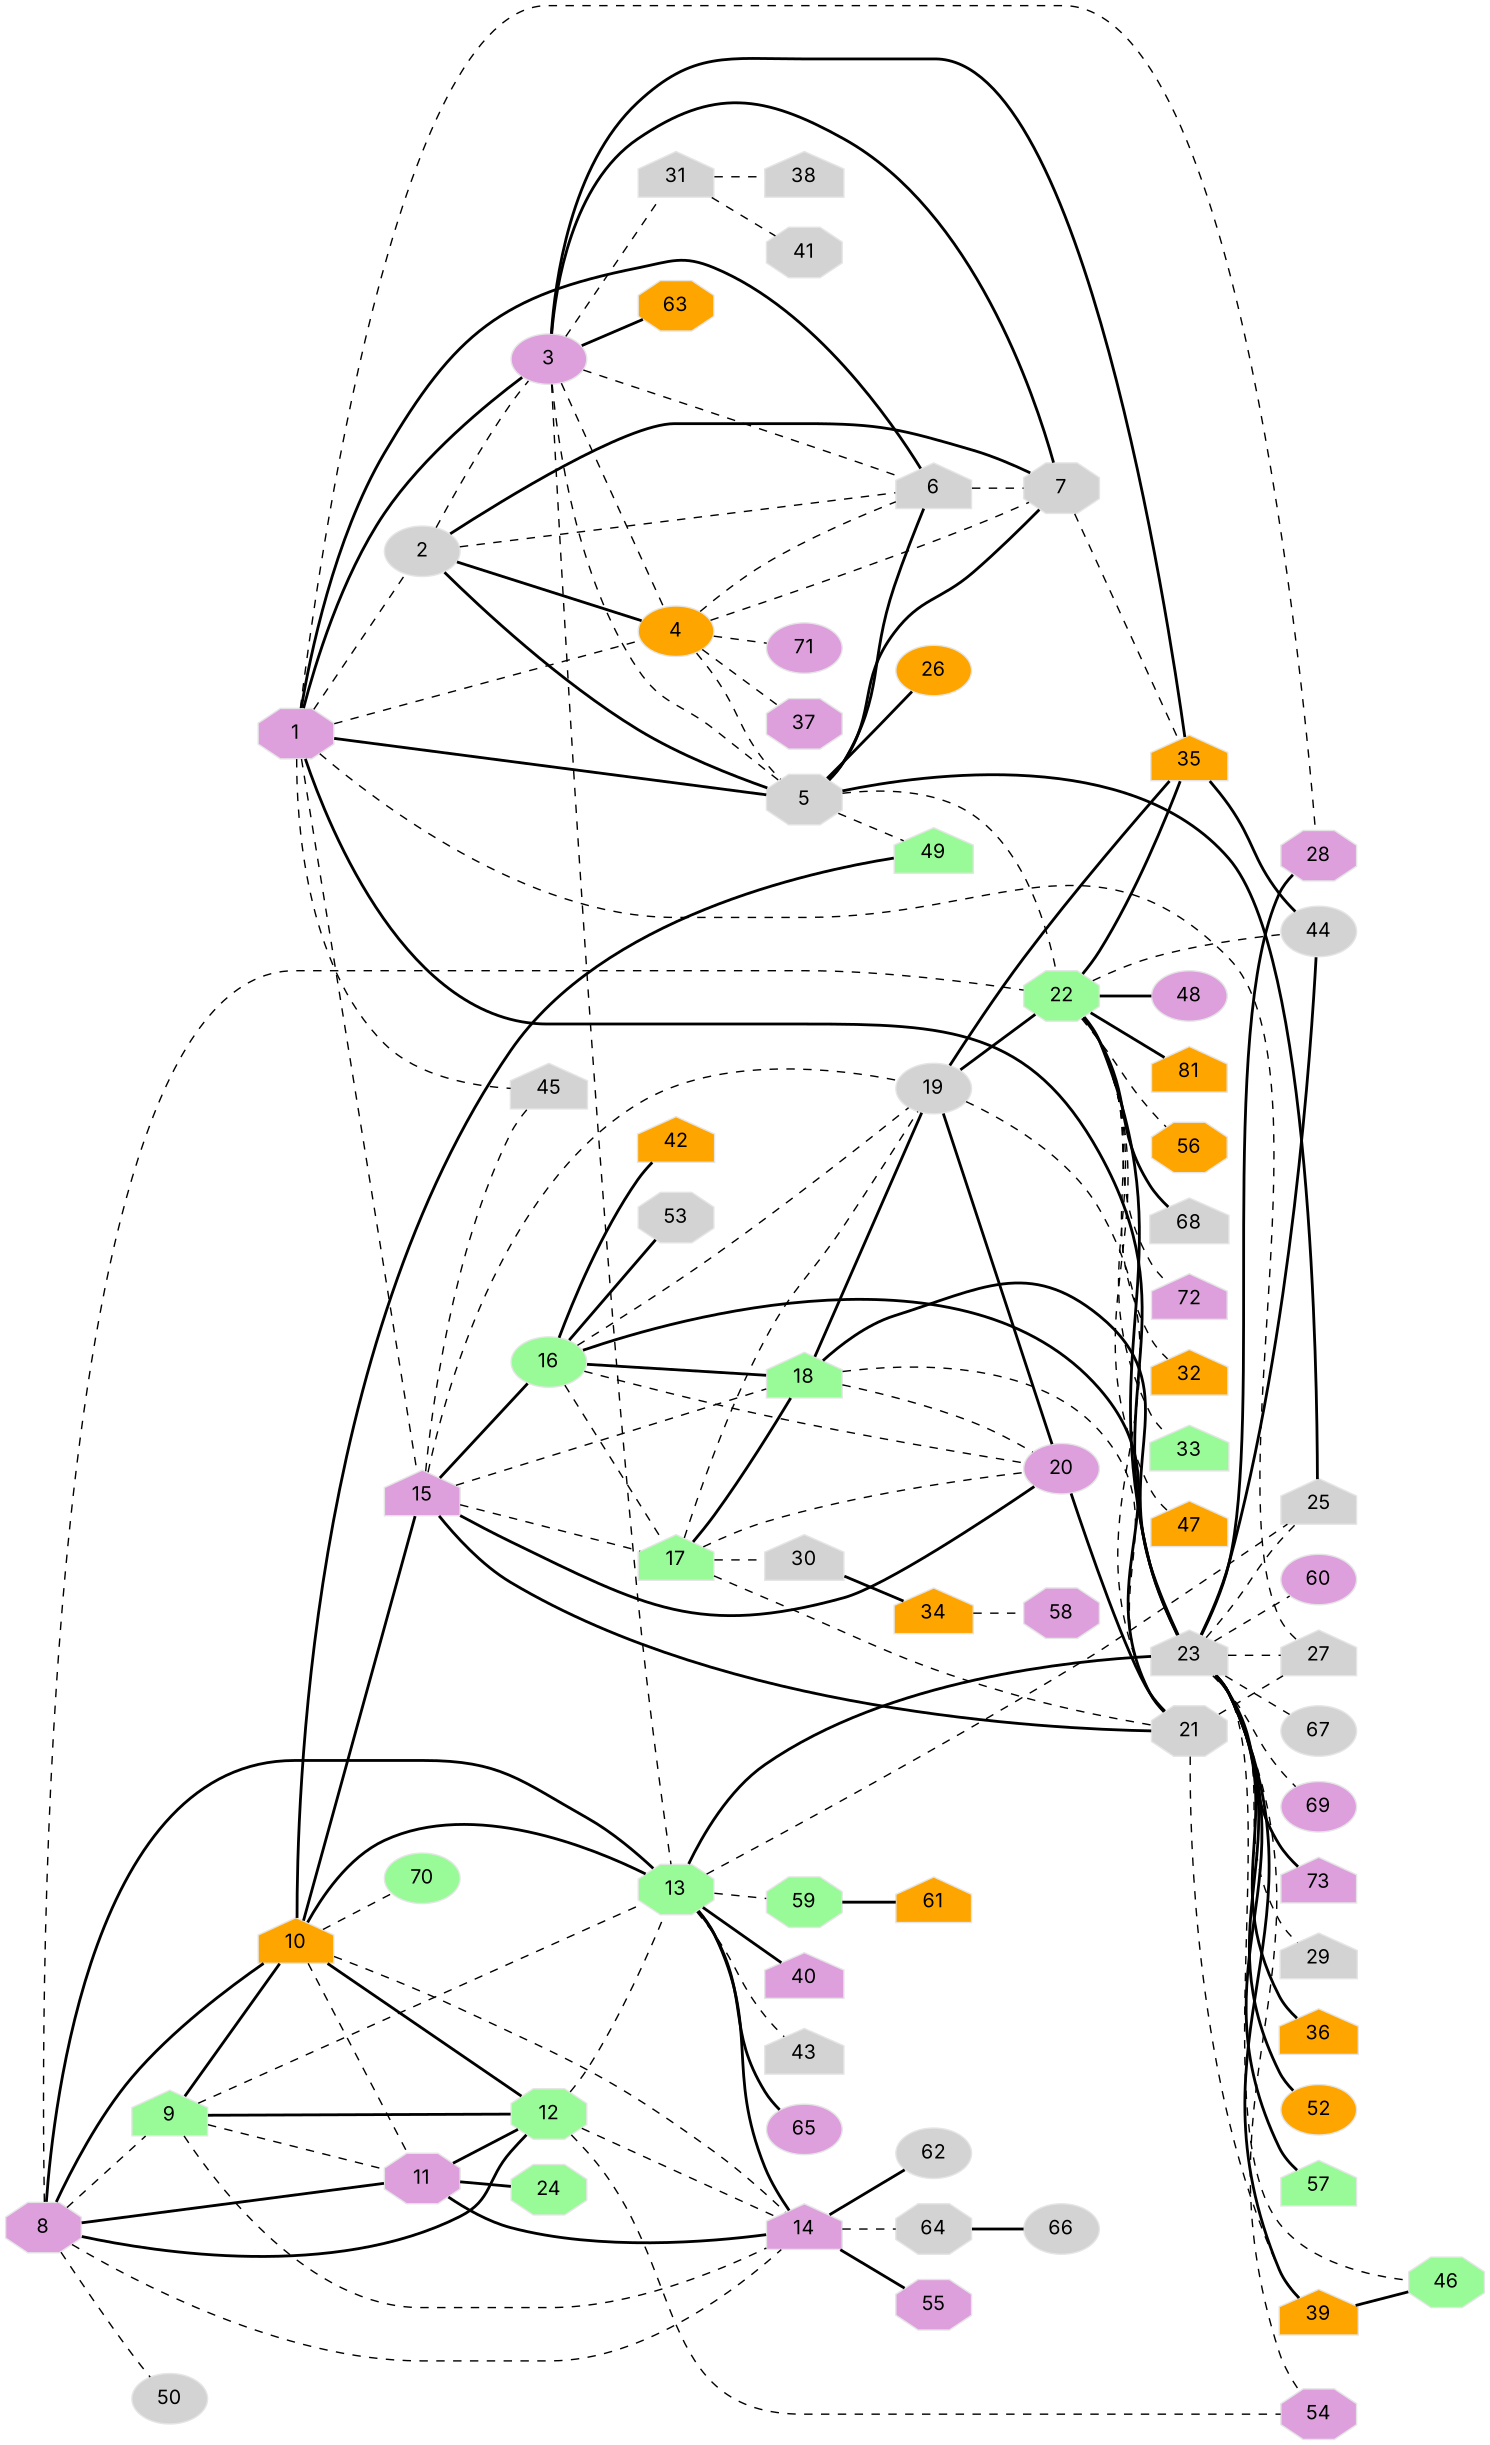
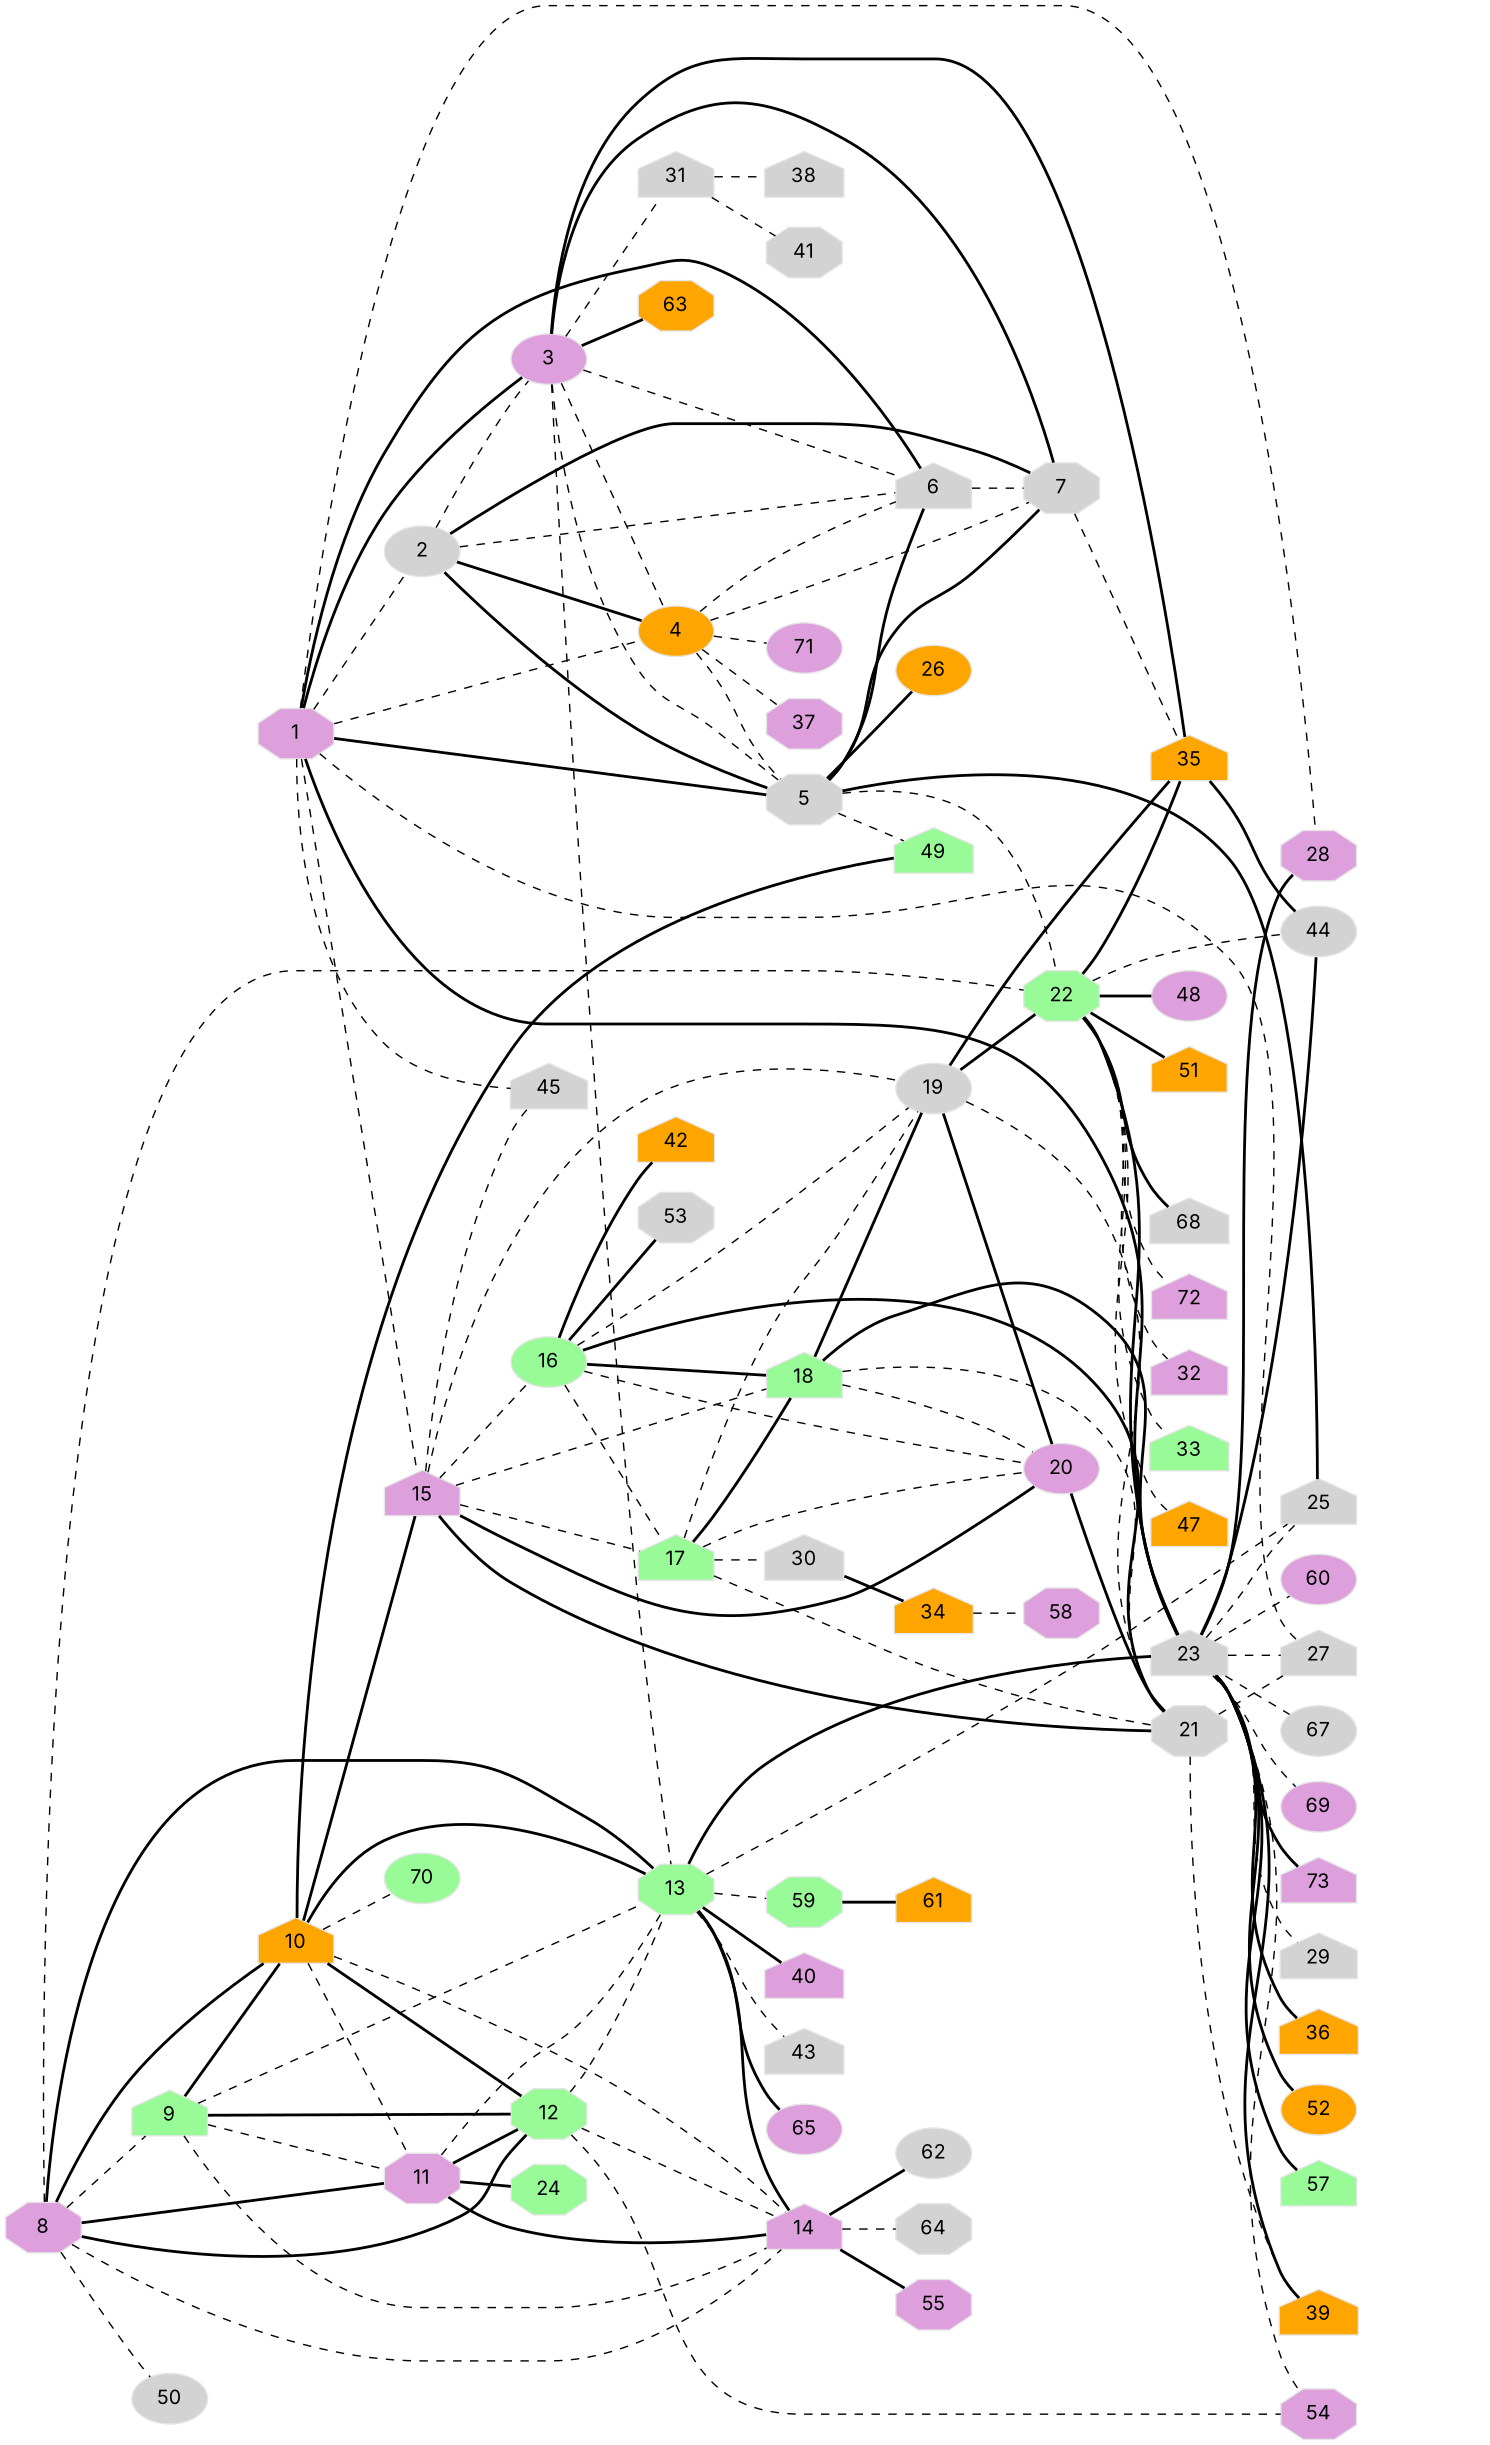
(1189, 1072) -> (1189, 1072)
(1189, 1147) -> none
(1189, 1375) -> (1189, 1375)
(484, 1431) -> (484, 1431)
none -> (558, 2041)
(1062, 2229) -> none
(1447, 2282) -> none
